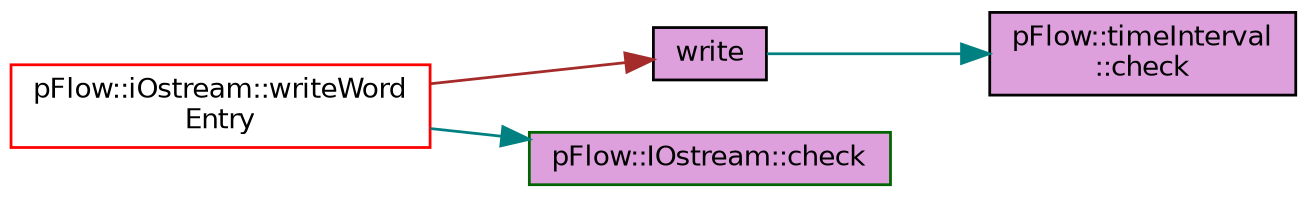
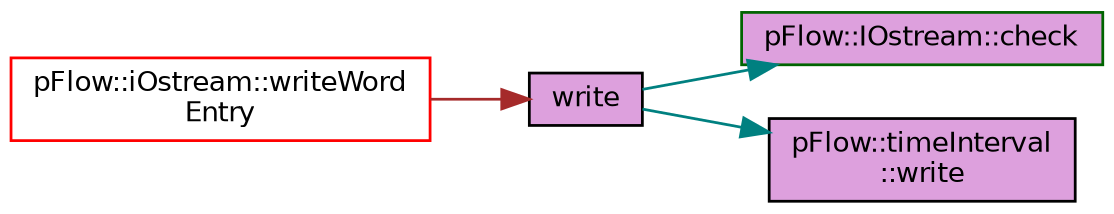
(1143, 54) -> (922, 160)
(466, 132) -> (695, 80)
